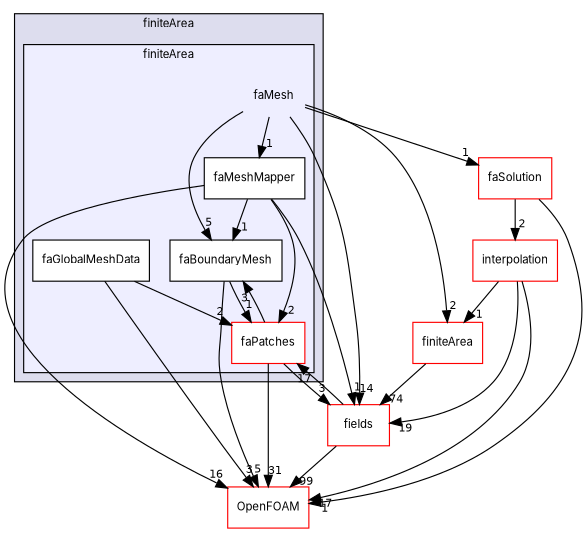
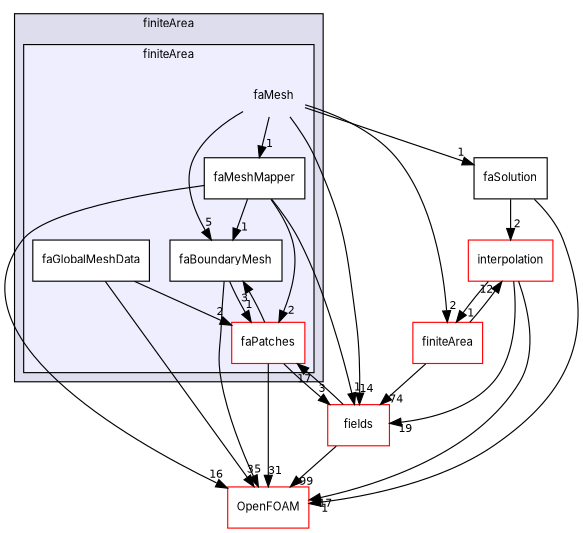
(515, 178) -> (511, 178)
none -> (483, 307)
